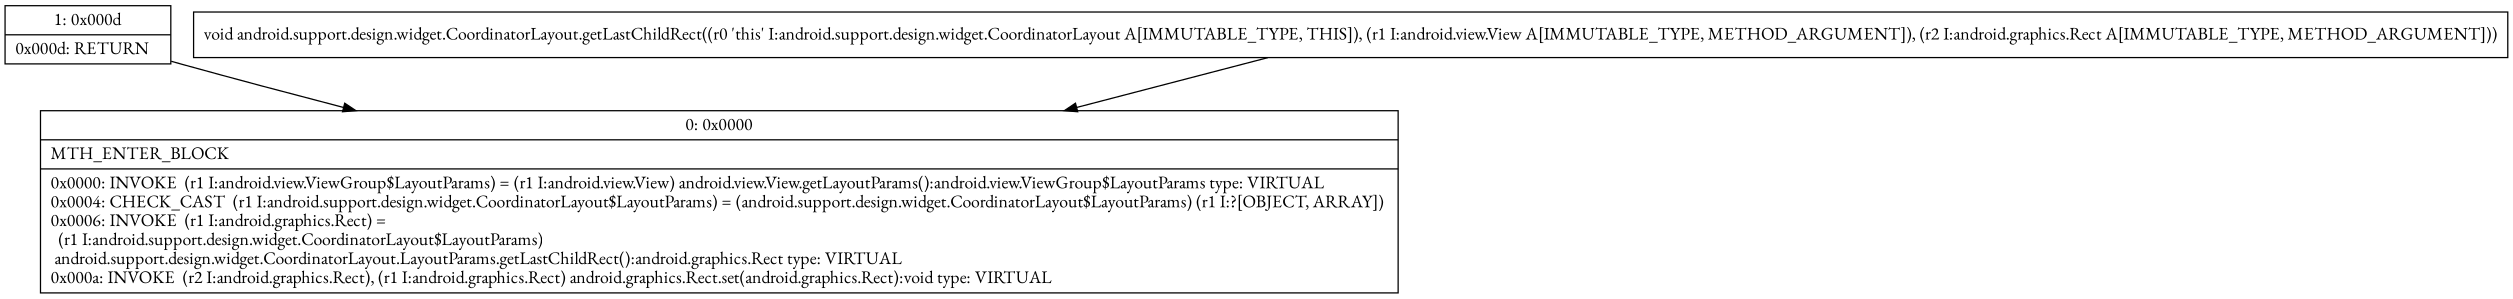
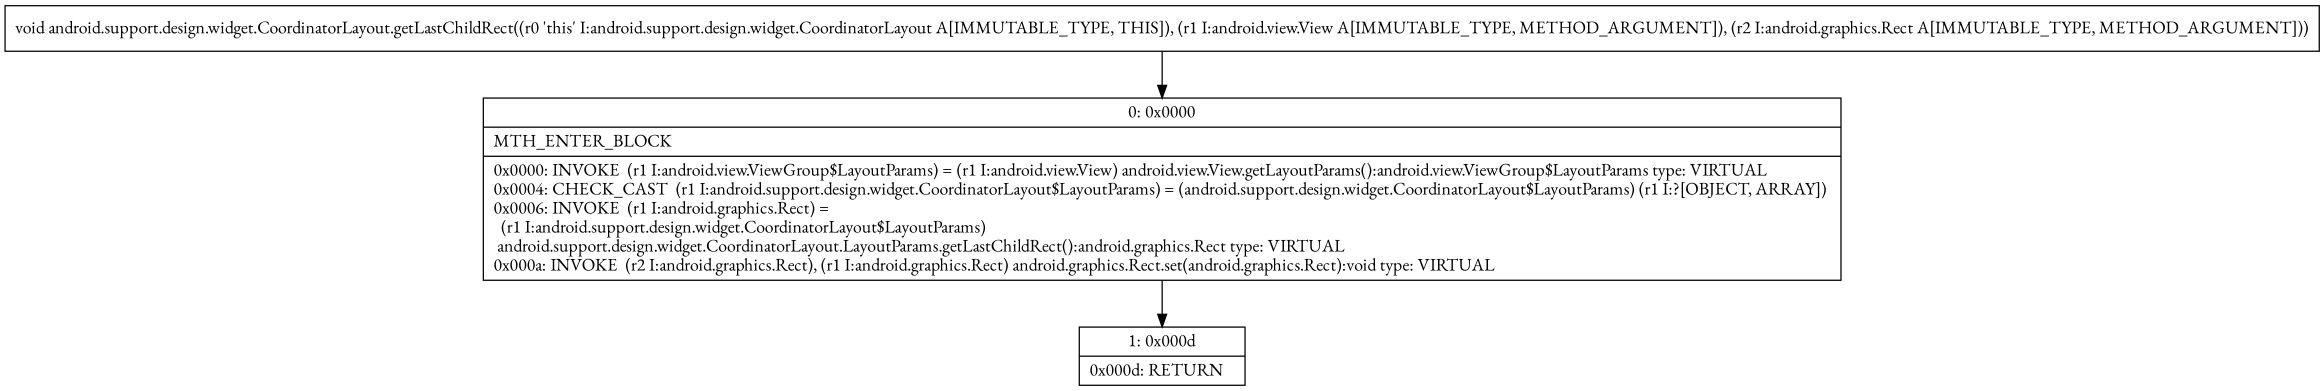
(257, 85) -> (1162, 297)
